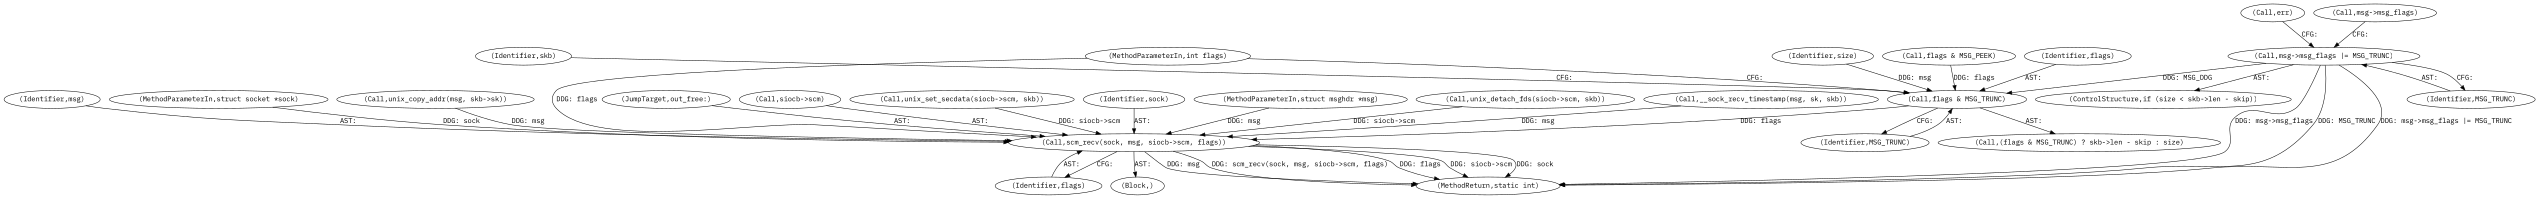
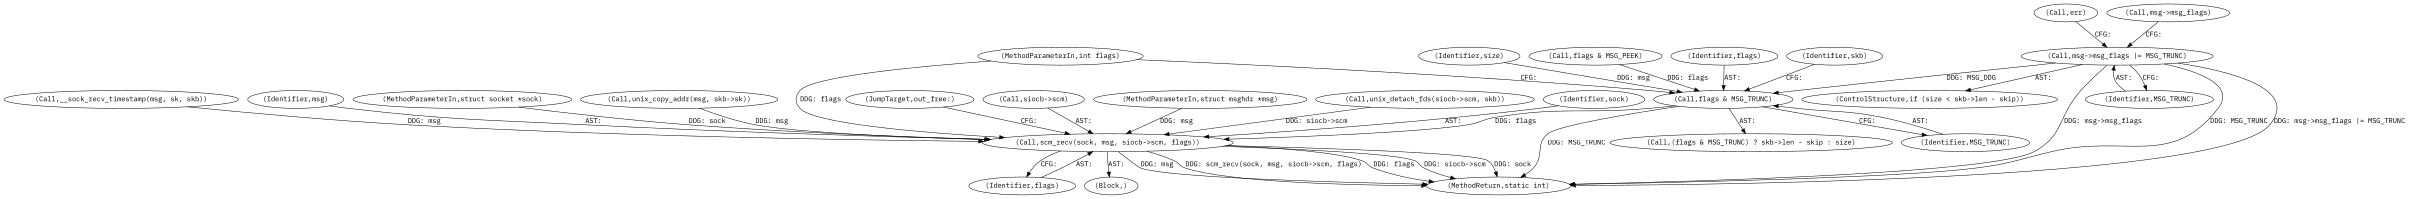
(962, 99) -> none
(904, 121) -> (1031, 121)
none -> (1588, 122)
